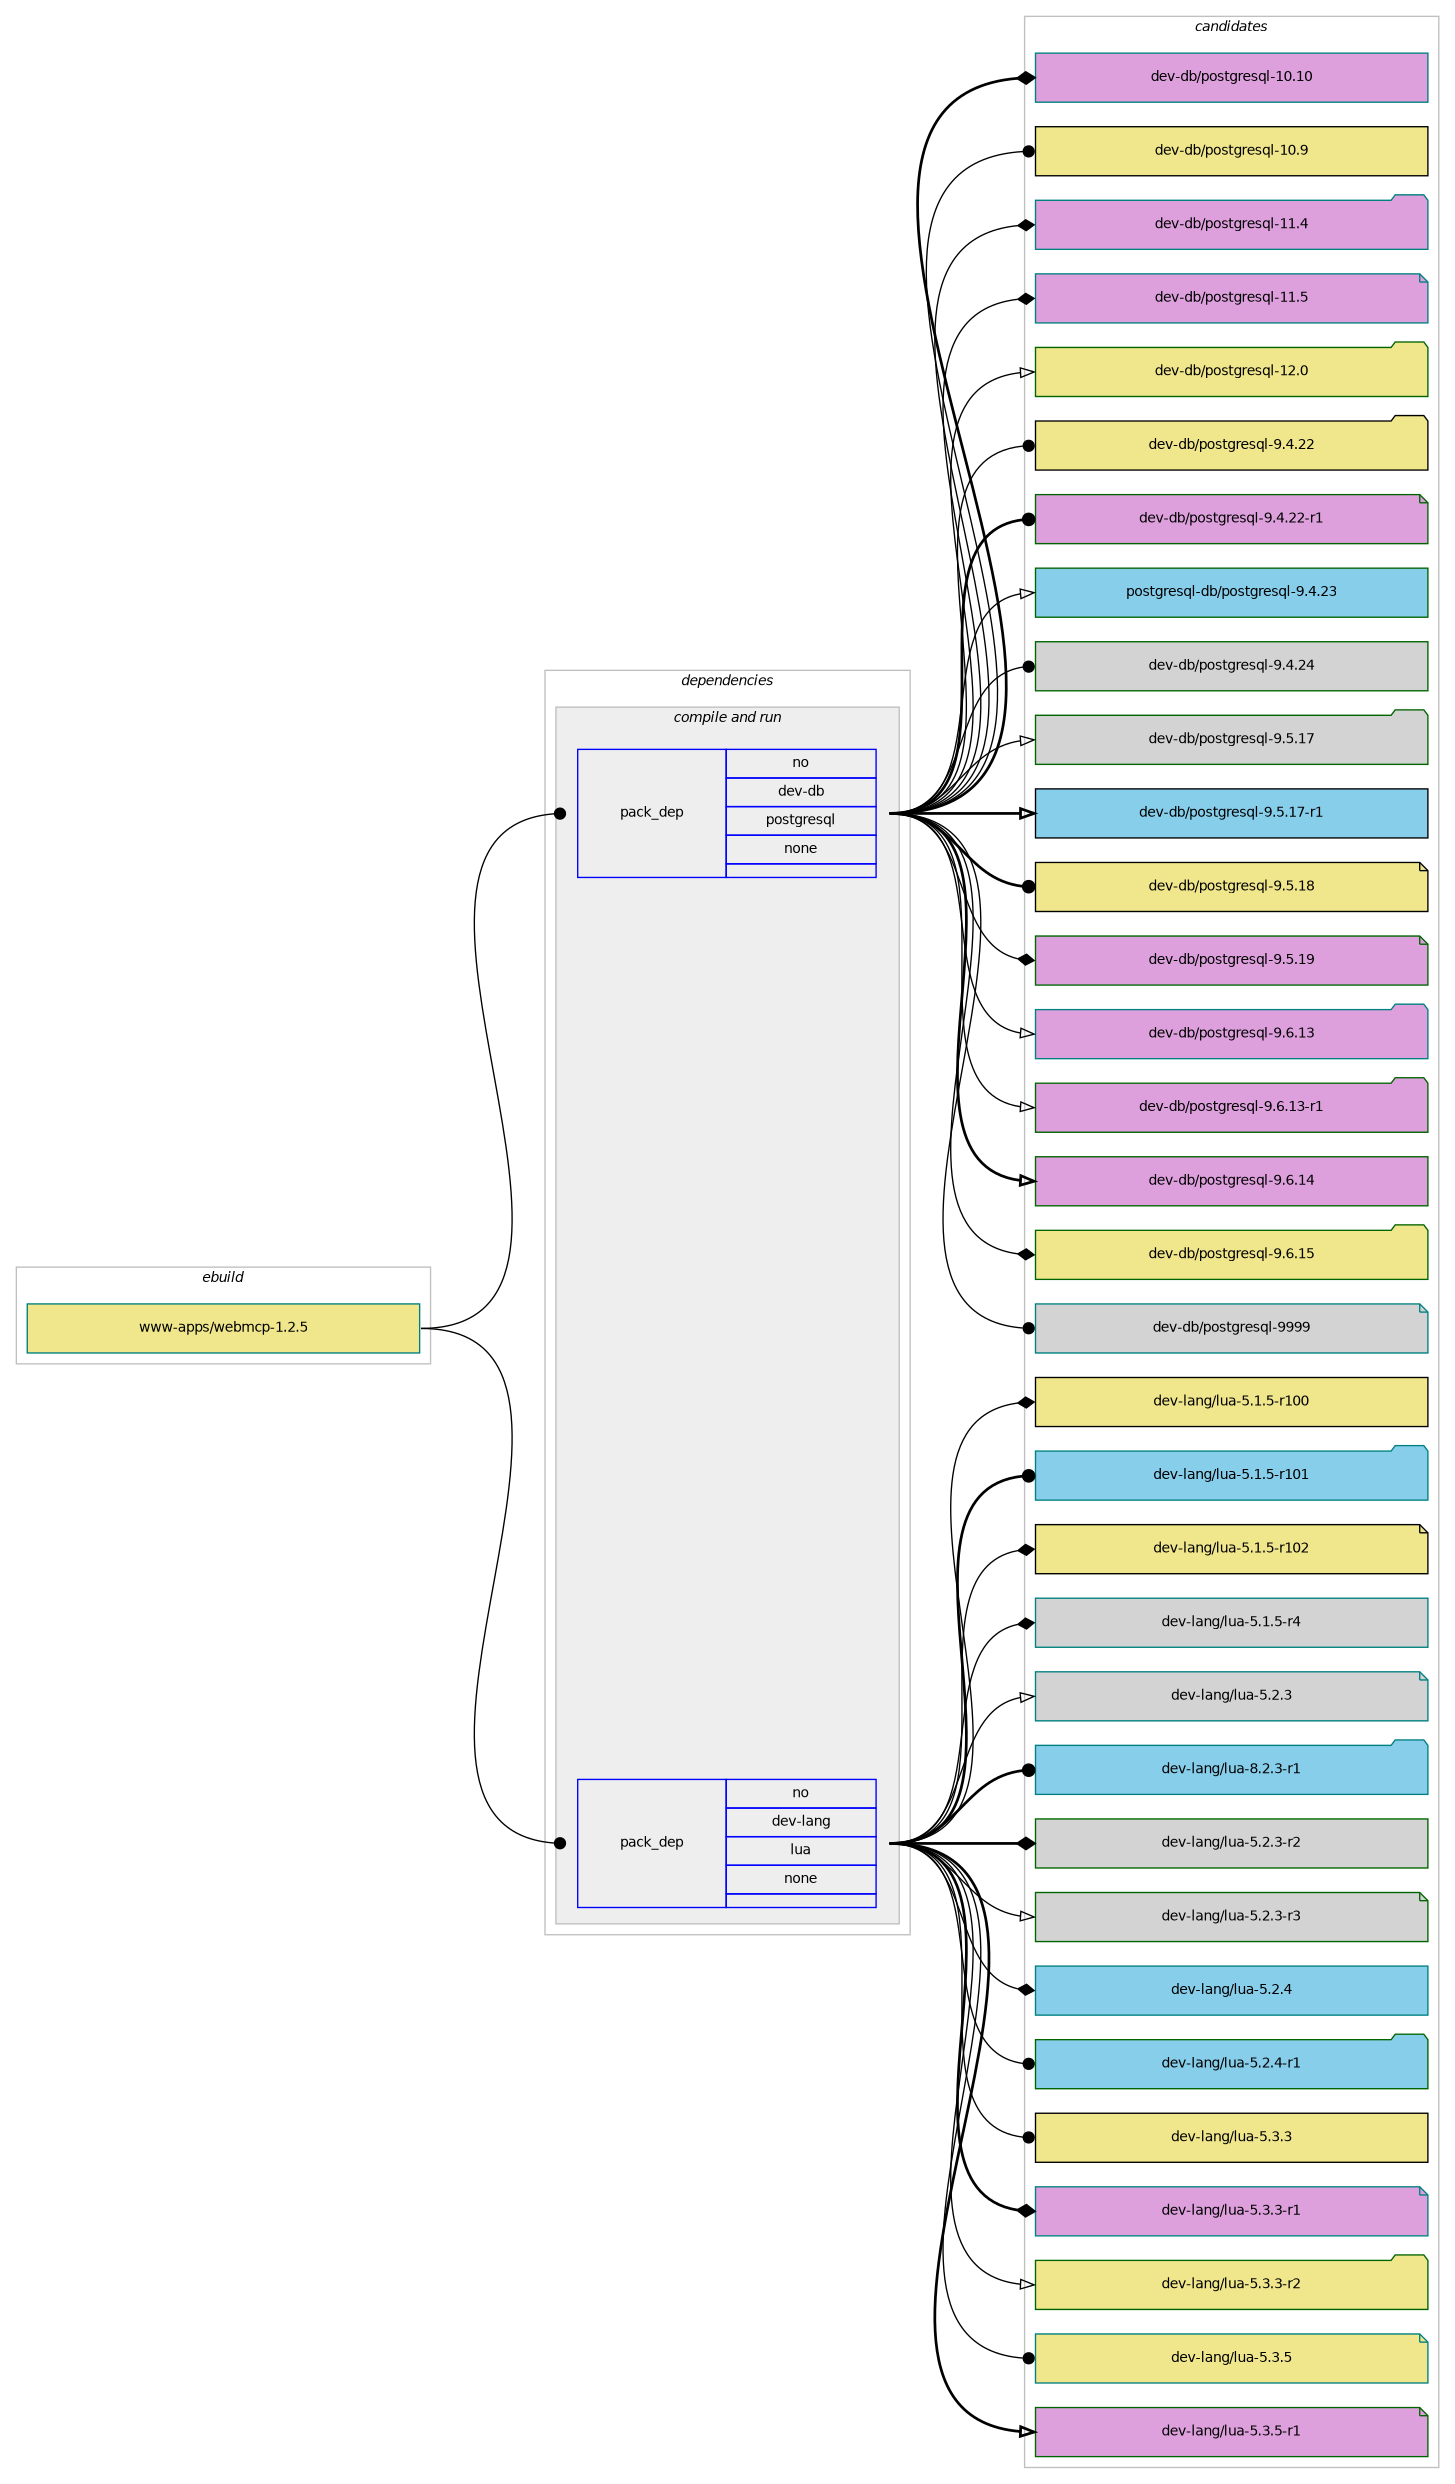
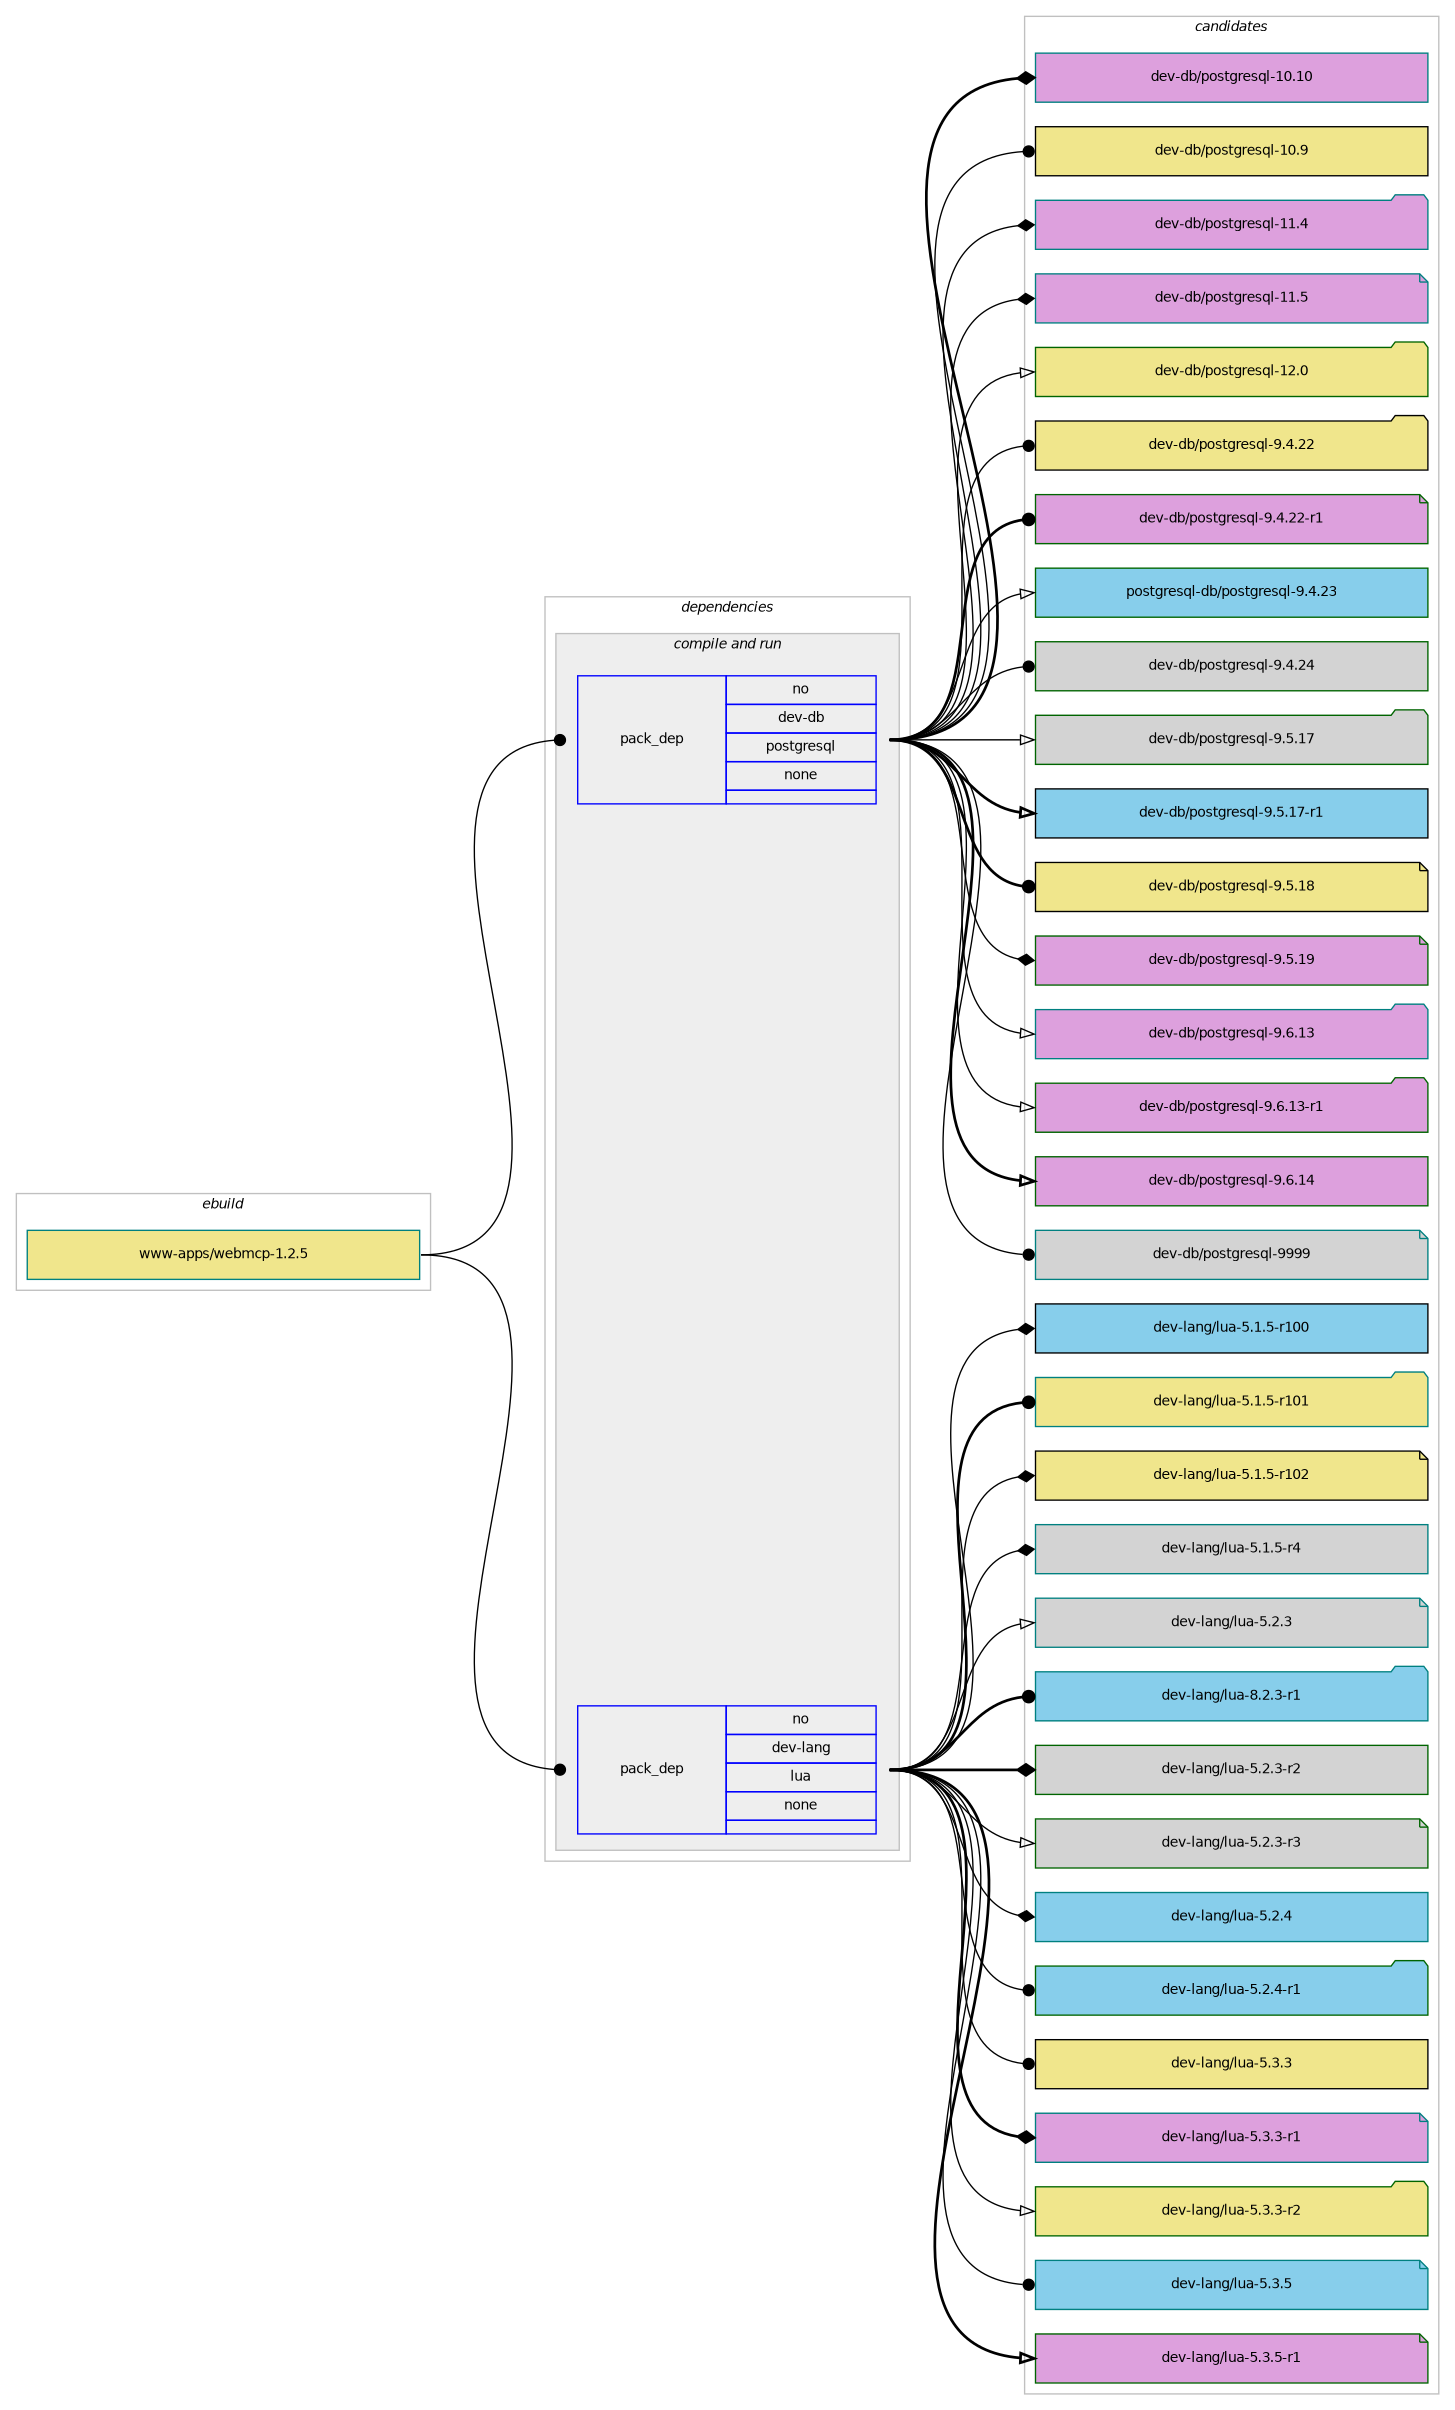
(1232, 1255) -> none
(1232, 1402) -> (1232, 1328)
(1232, 1476) -> (1232, 1402)
(1232, 2358) -> (1232, 2285)
